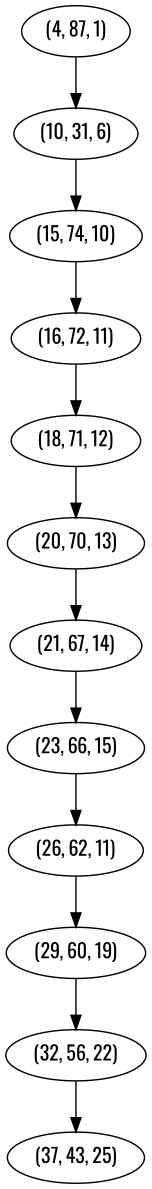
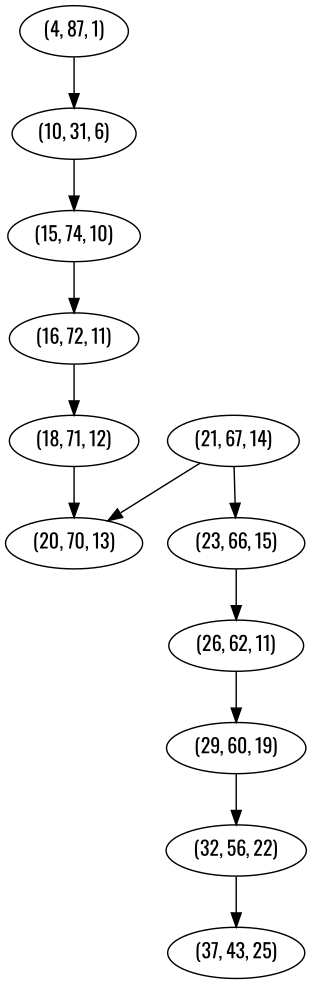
(76, 588) -> (160, 488)
